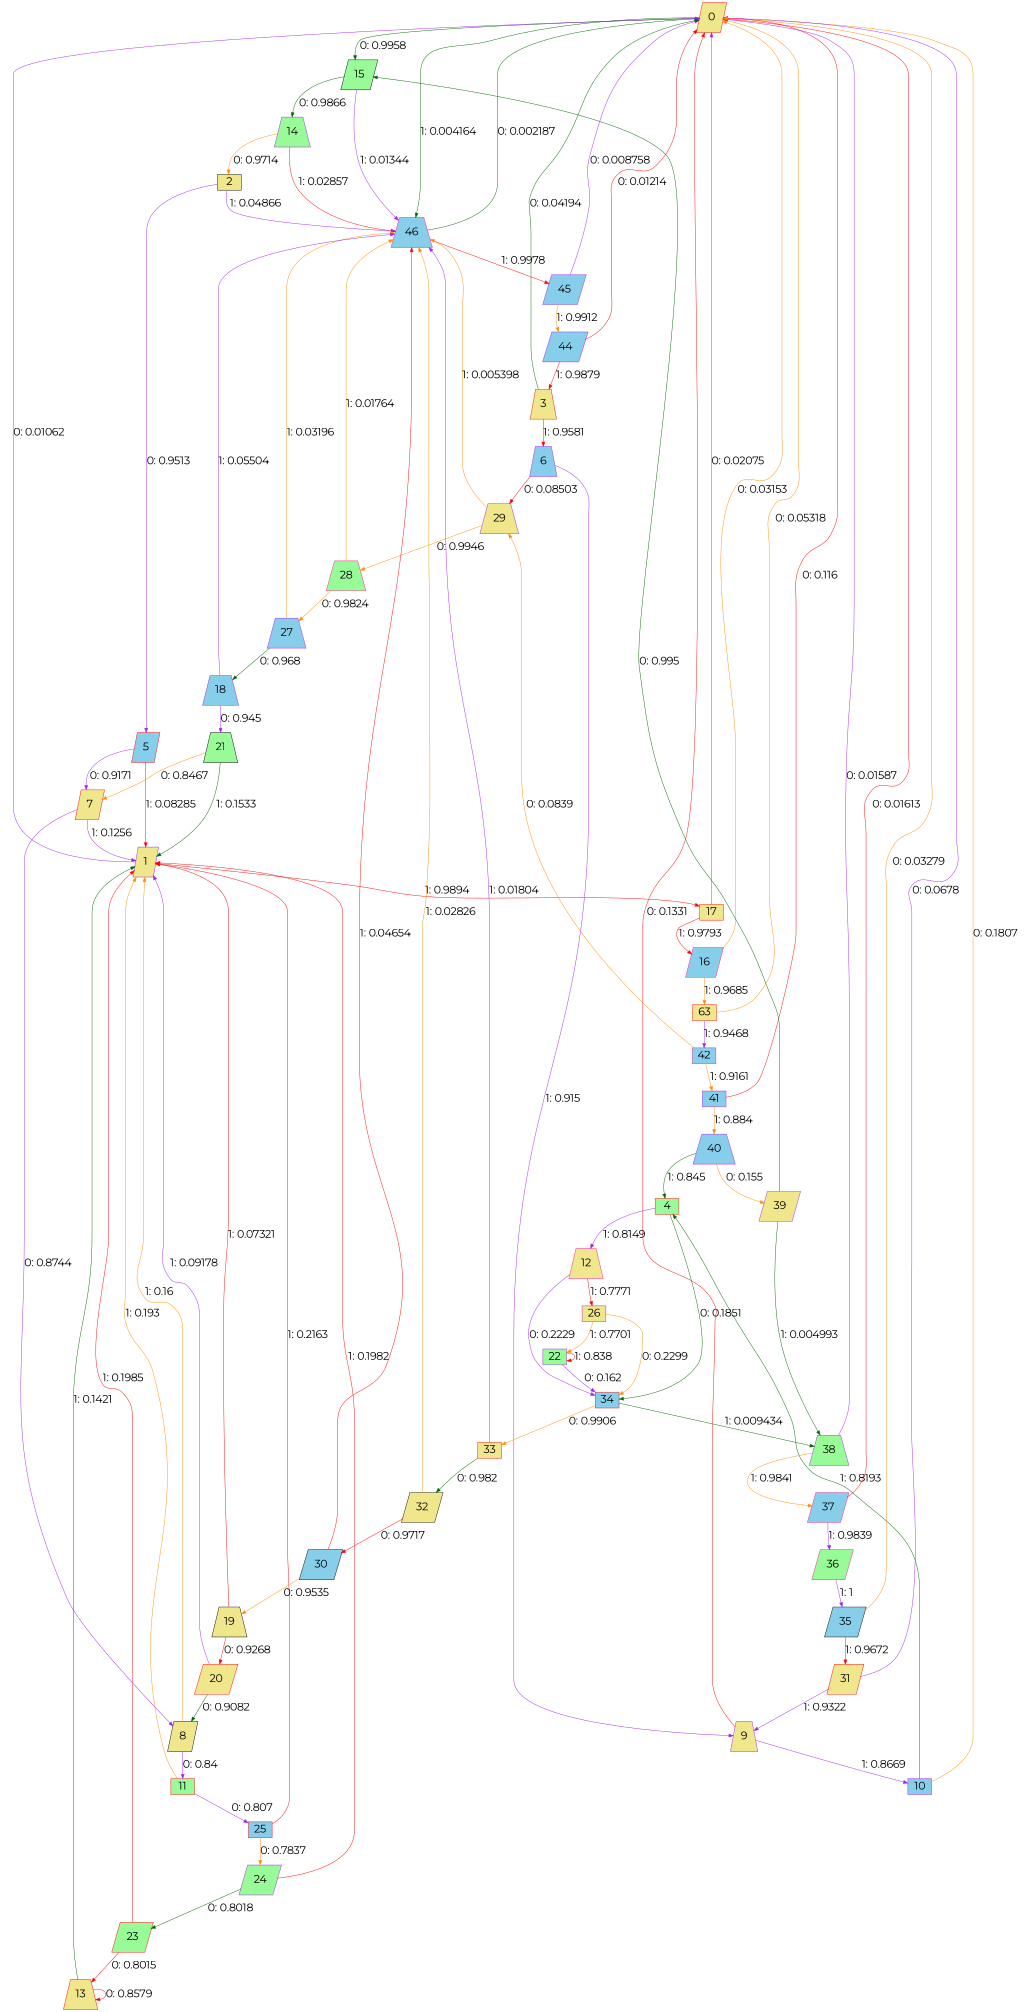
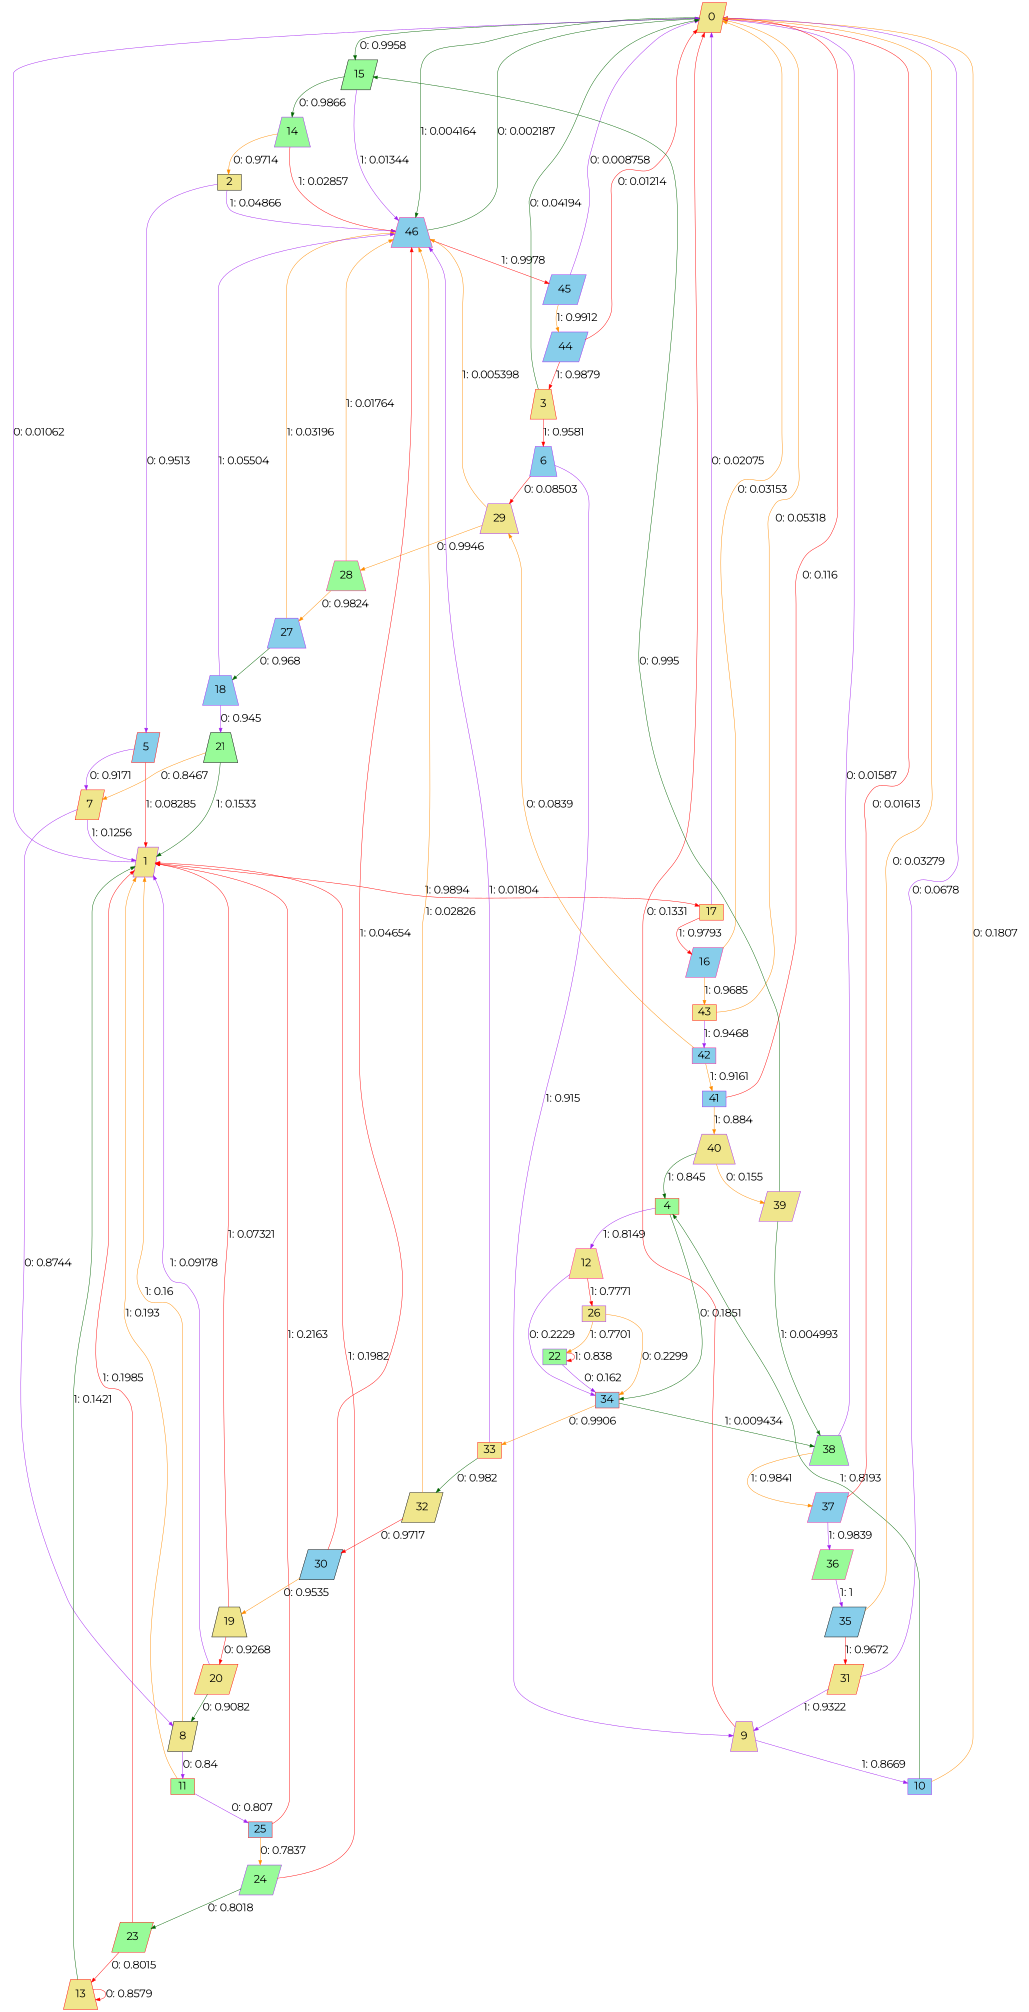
(704, 1013) -> (704, 1013)
(714, 1149) -> (714, 1149)
